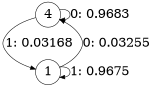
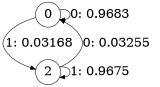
(48, 15) -> (48, 15)
(48, 72) -> (48, 72)
